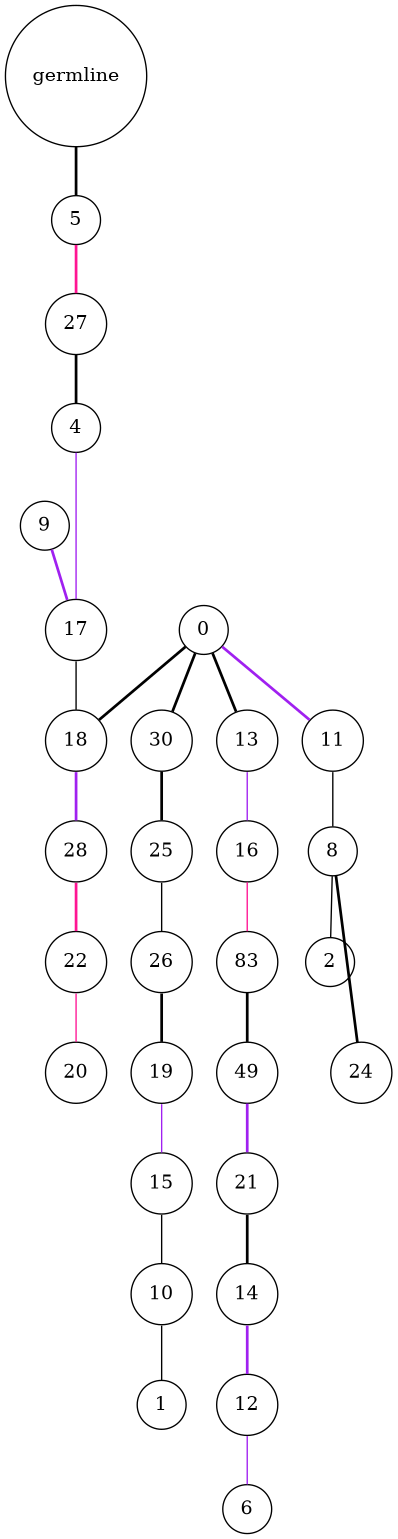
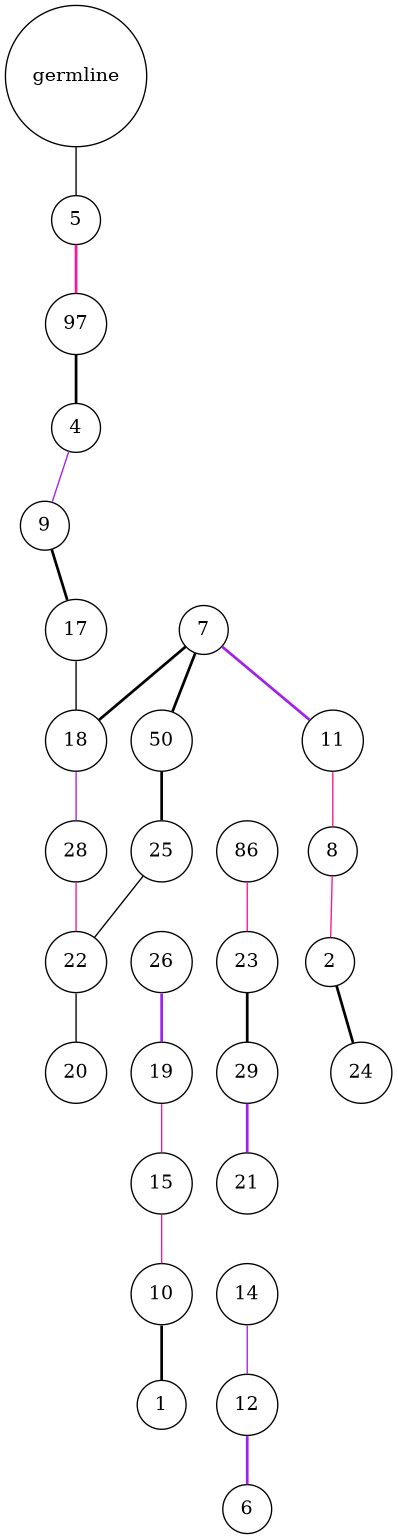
(76, 171) -> (76, 171)
(76, 324) -> (76, 324)
(76, 526) -> (61, 477)
(60, 575) -> (60, 575)
(204, 630) -> (204, 630)
(162, 741) -> (162, 741)
(247, 741) -> none
(76, 796) -> (76, 796)
(333, 799) -> (333, 799)
(247, 851) -> (247, 851)
(76, 907) -> (76, 907)
(162, 907) -> (119, 907)
(331, 907) -> (331, 907)
(347, 959) -> (345, 1014)
(247, 962) -> (247, 962)
(76, 1018) -> (76, 1018)
(162, 1018) -> (162, 1018)
(247, 1073) -> (247, 1073)
(162, 1128) -> (162, 1128)
(162, 1239) -> (162, 1239)
(247, 1239) -> none
(247, 1350) -> (247, 1350)
(162, 1353) -> (162, 1353)
(247, 1460) -> (247, 1460)
